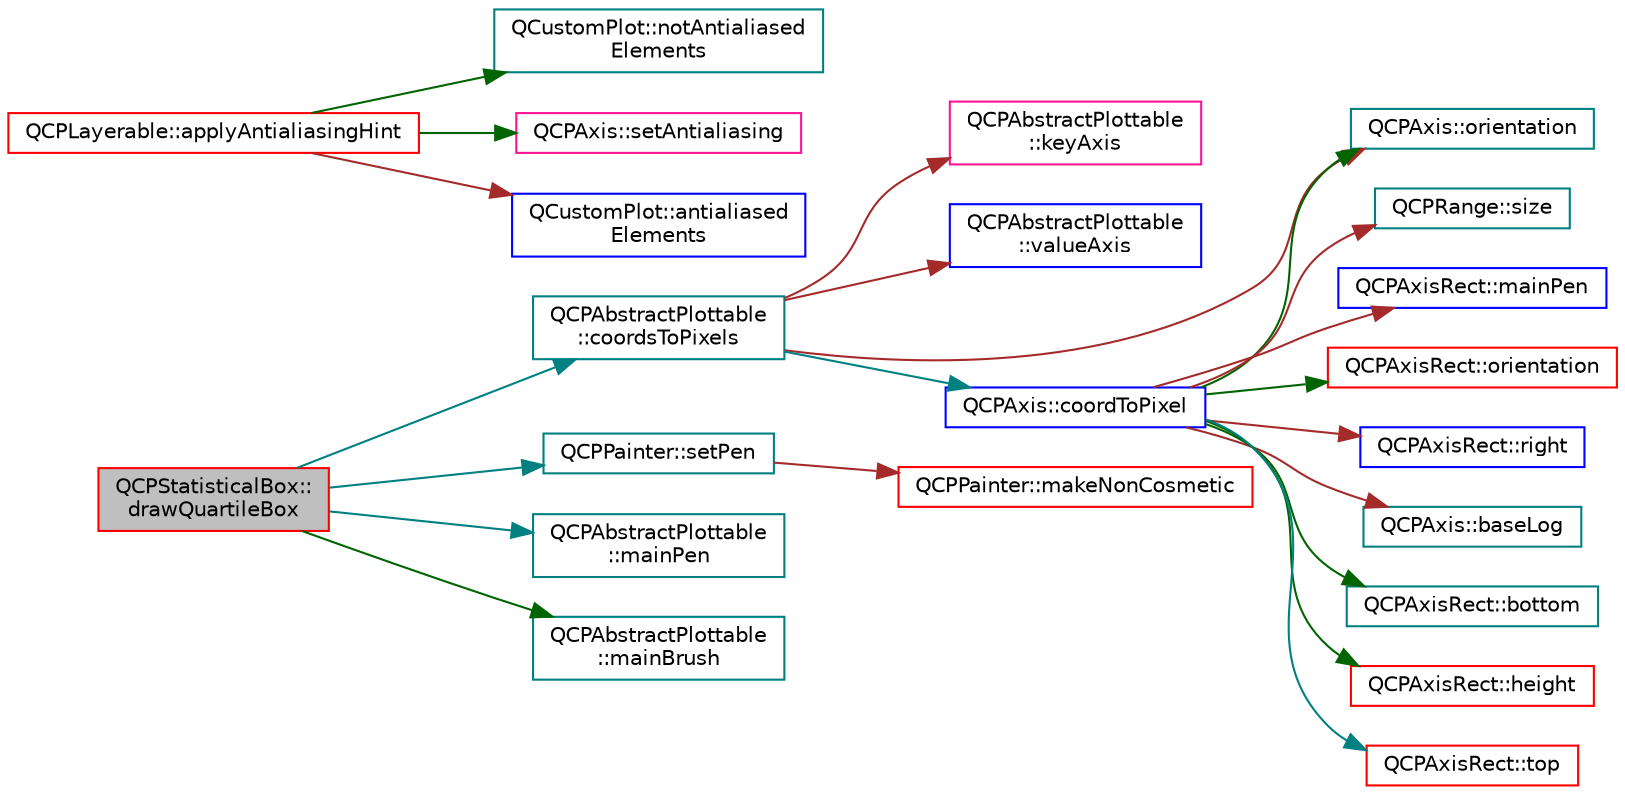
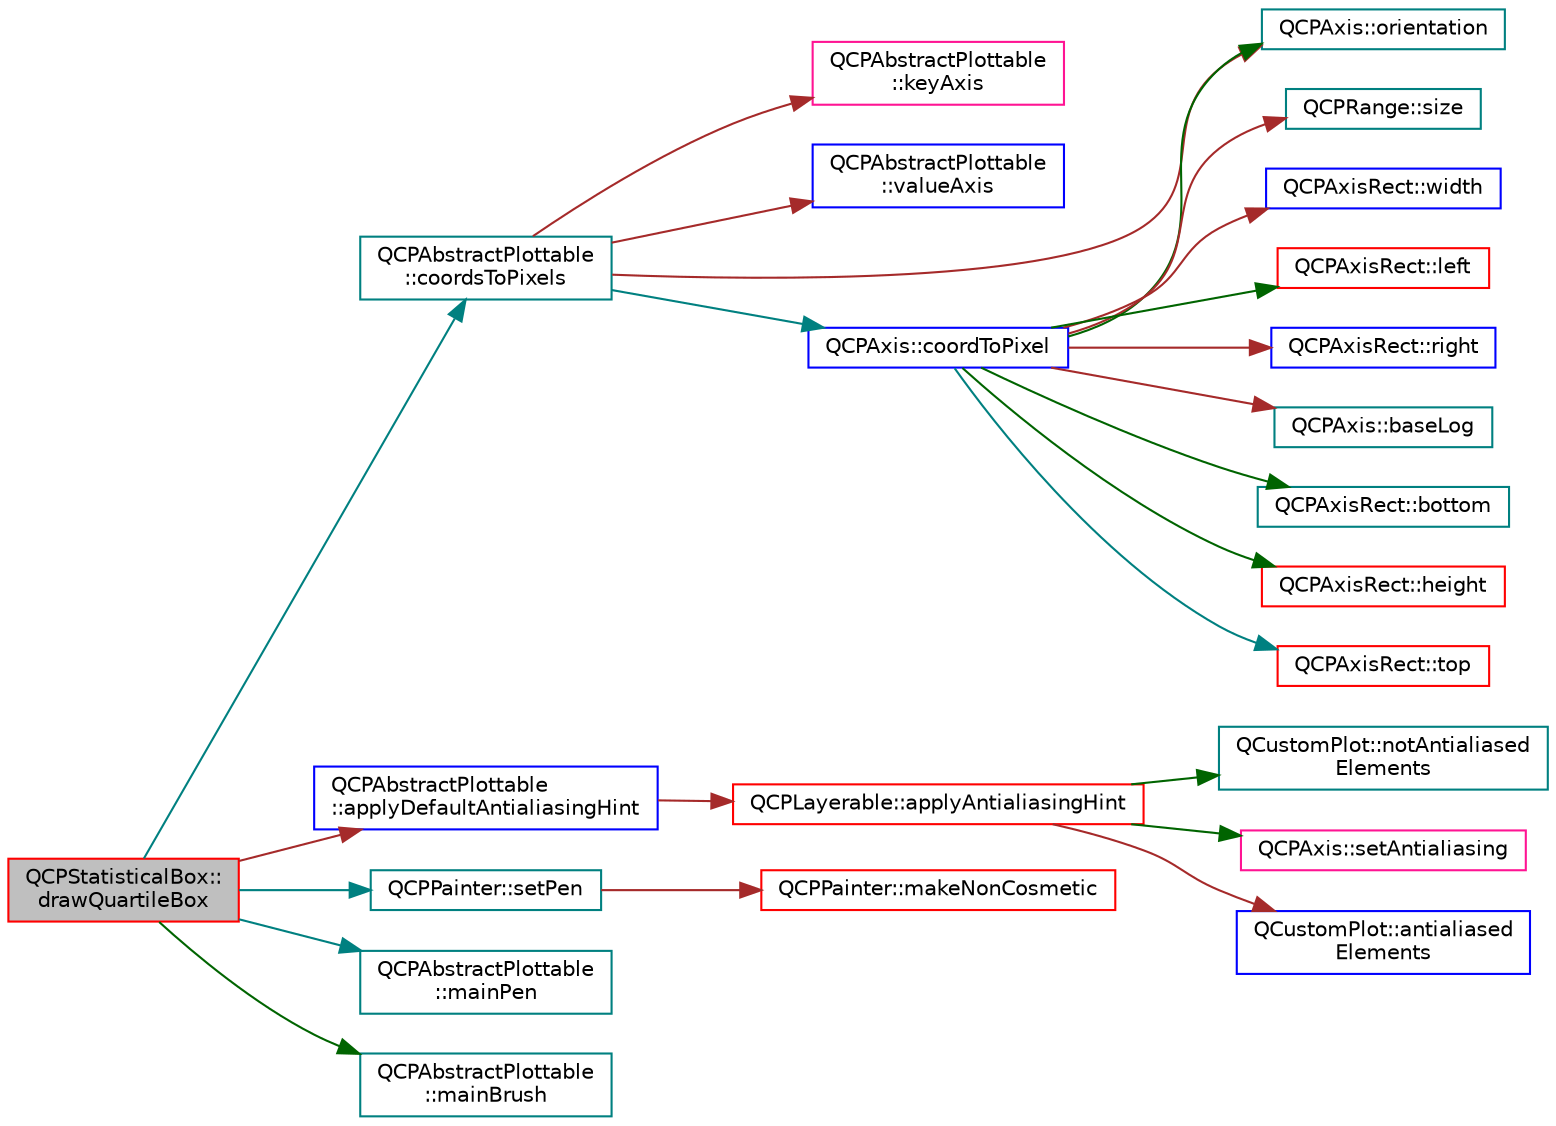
(1472, 288) -> (1383, 188)
(1472, 368) -> (1383, 268)
none -> (486, 798)
